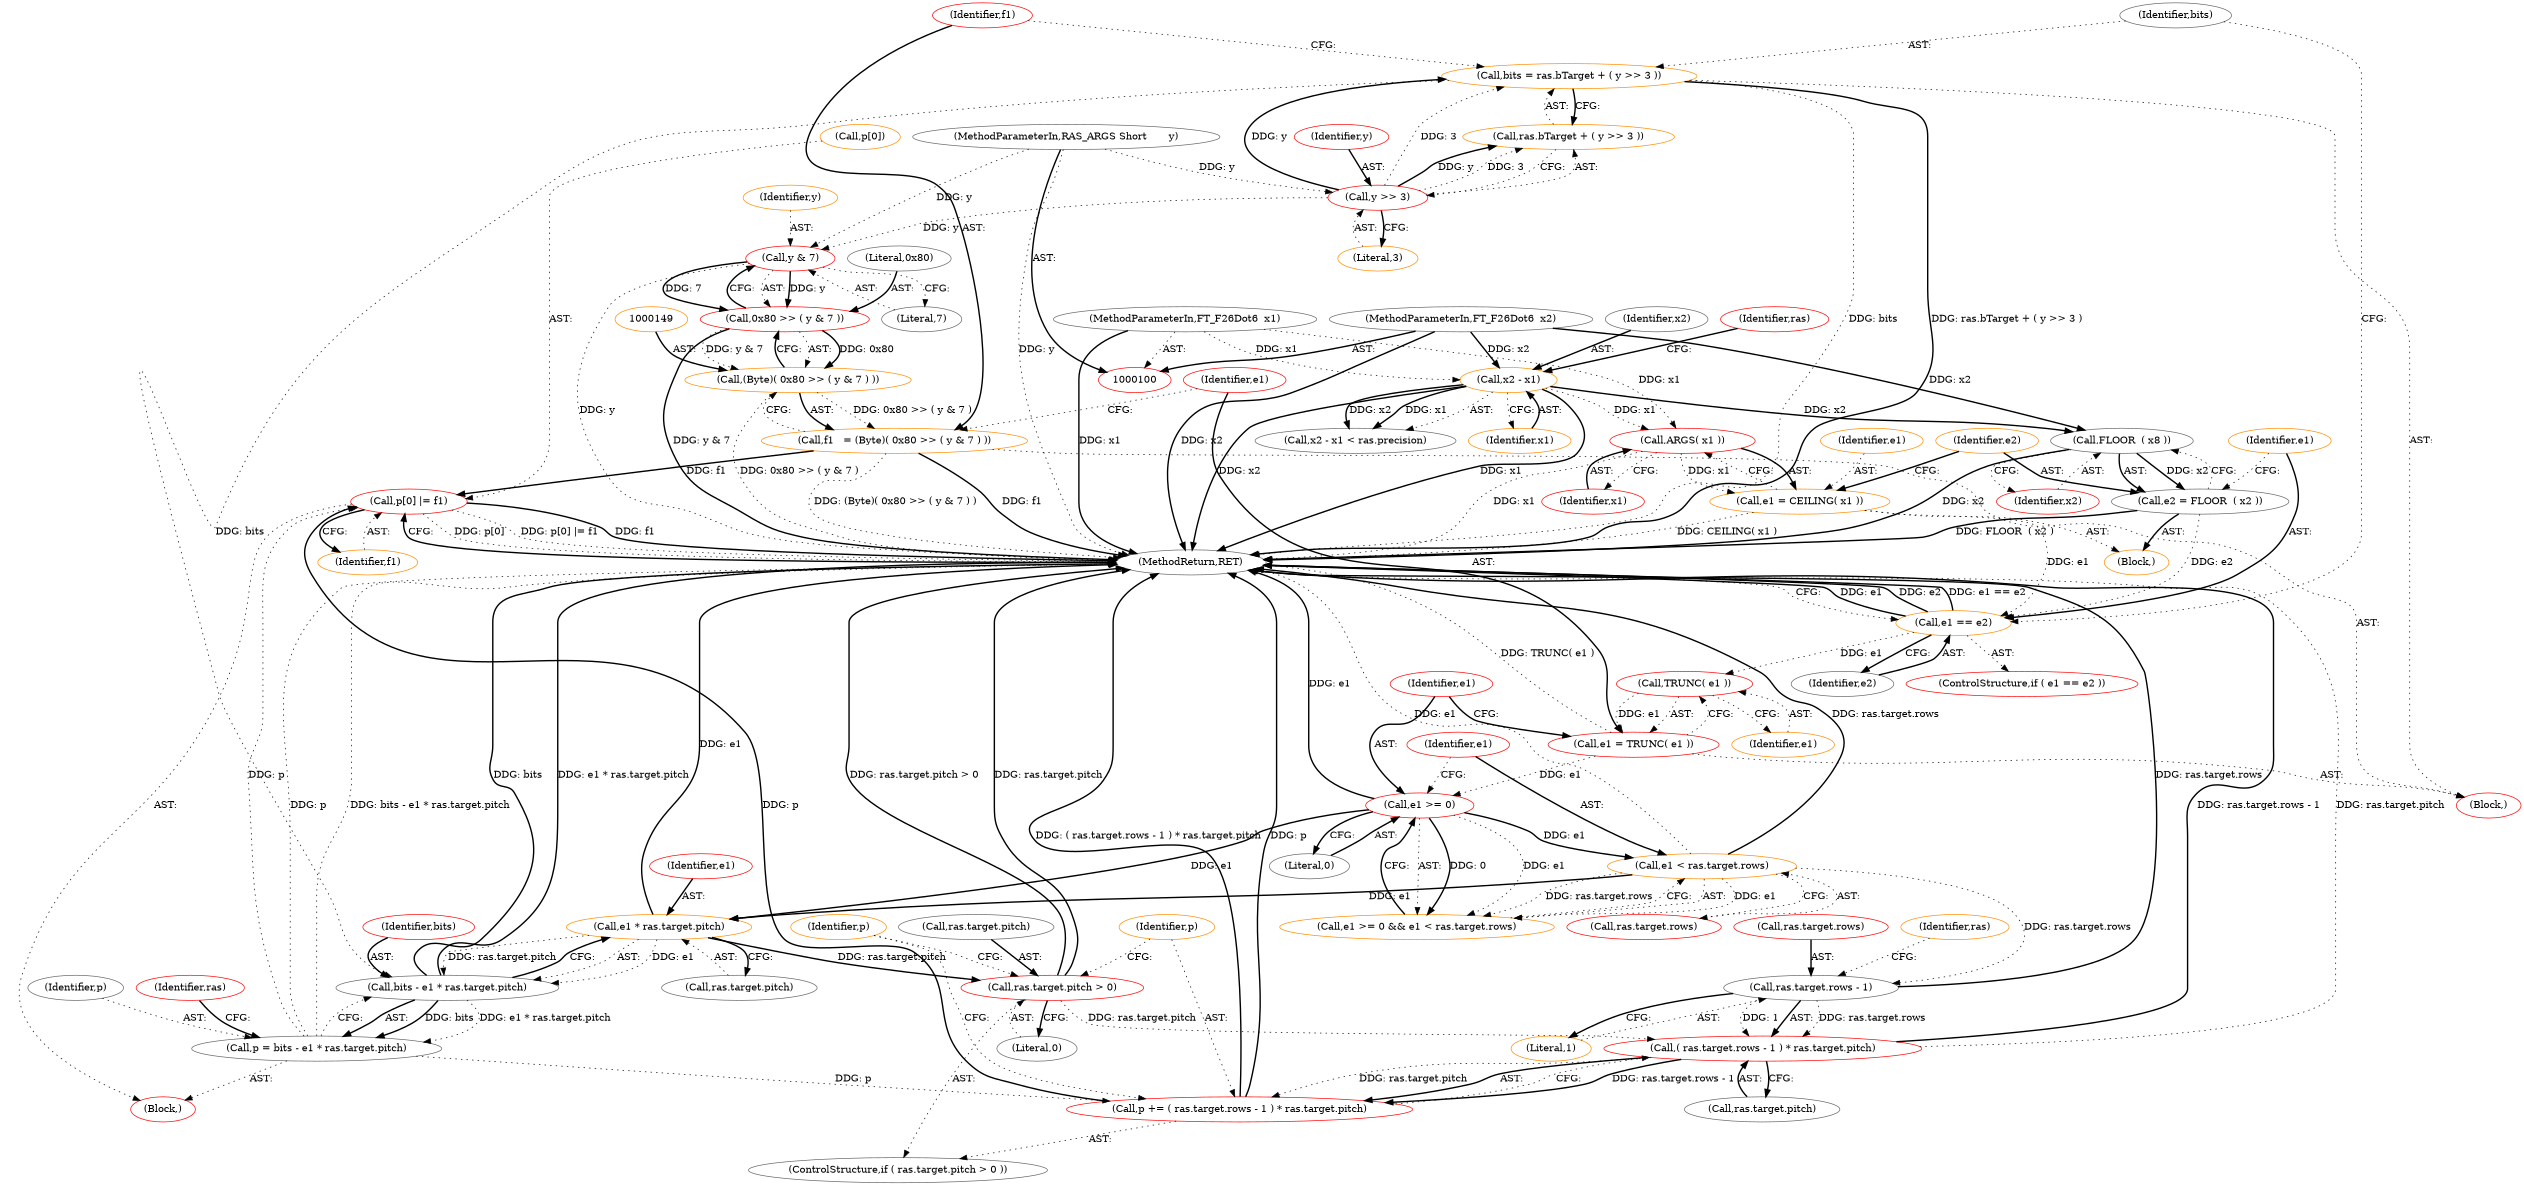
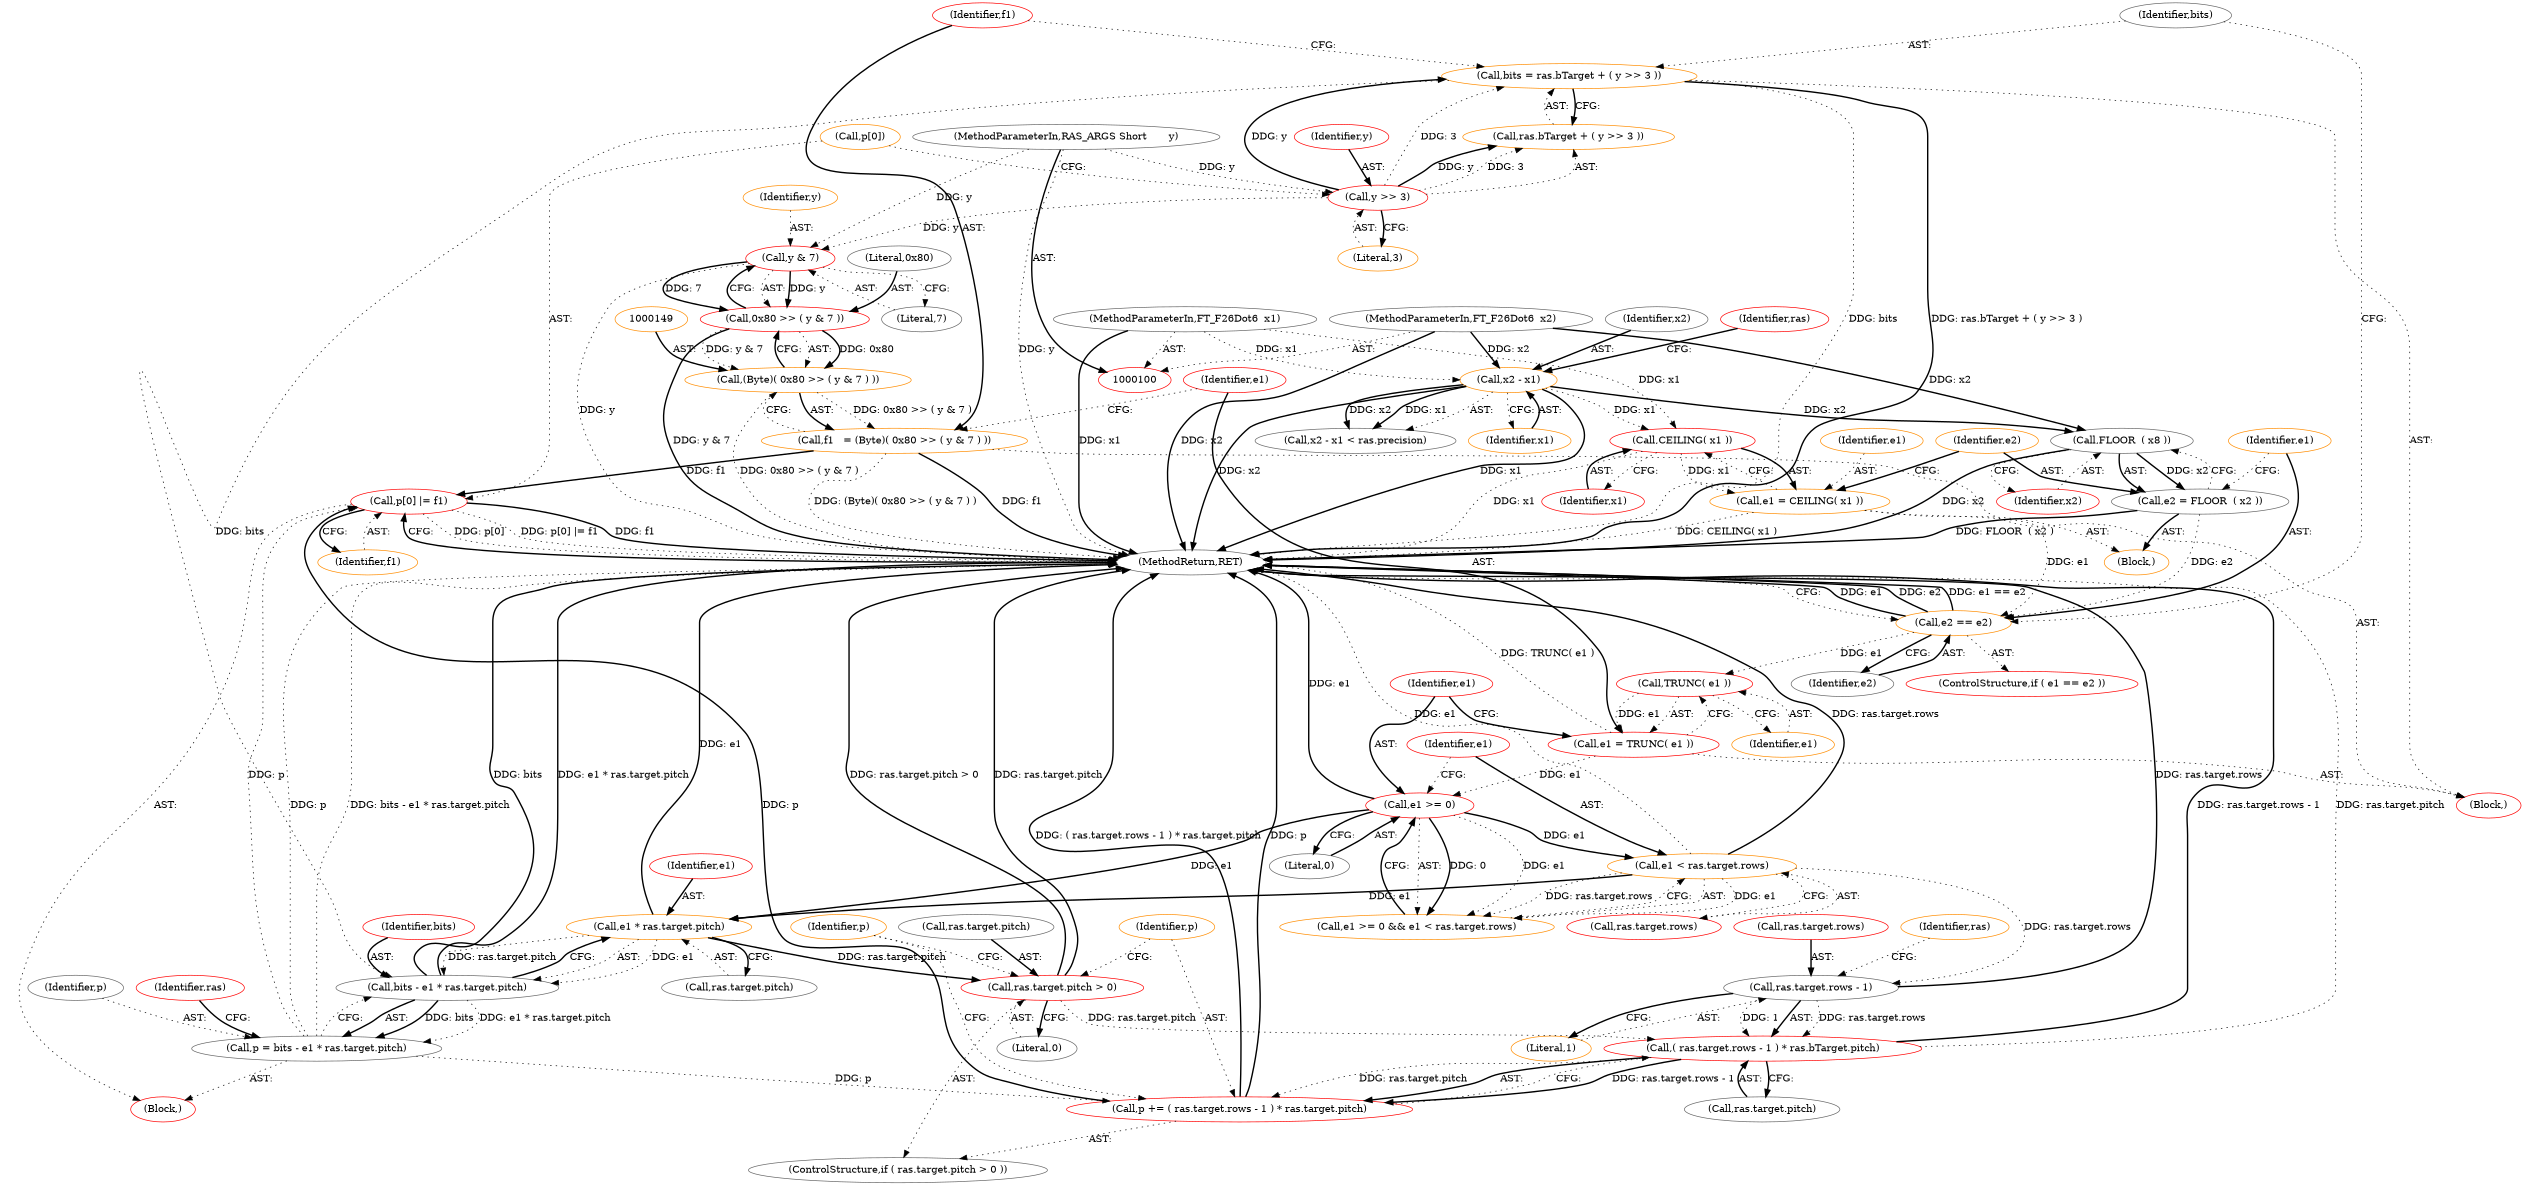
(1499, 183) -> (1105, 177)
(1292, 356) -> (1292, 356)
(1682, 441) -> (1682, 441)
(1954, 623) -> (1954, 623)
(1763, 1049) -> (1763, 1049)
